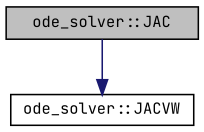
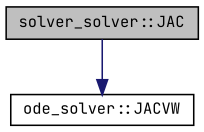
(102, 23) -> (102, 23)
